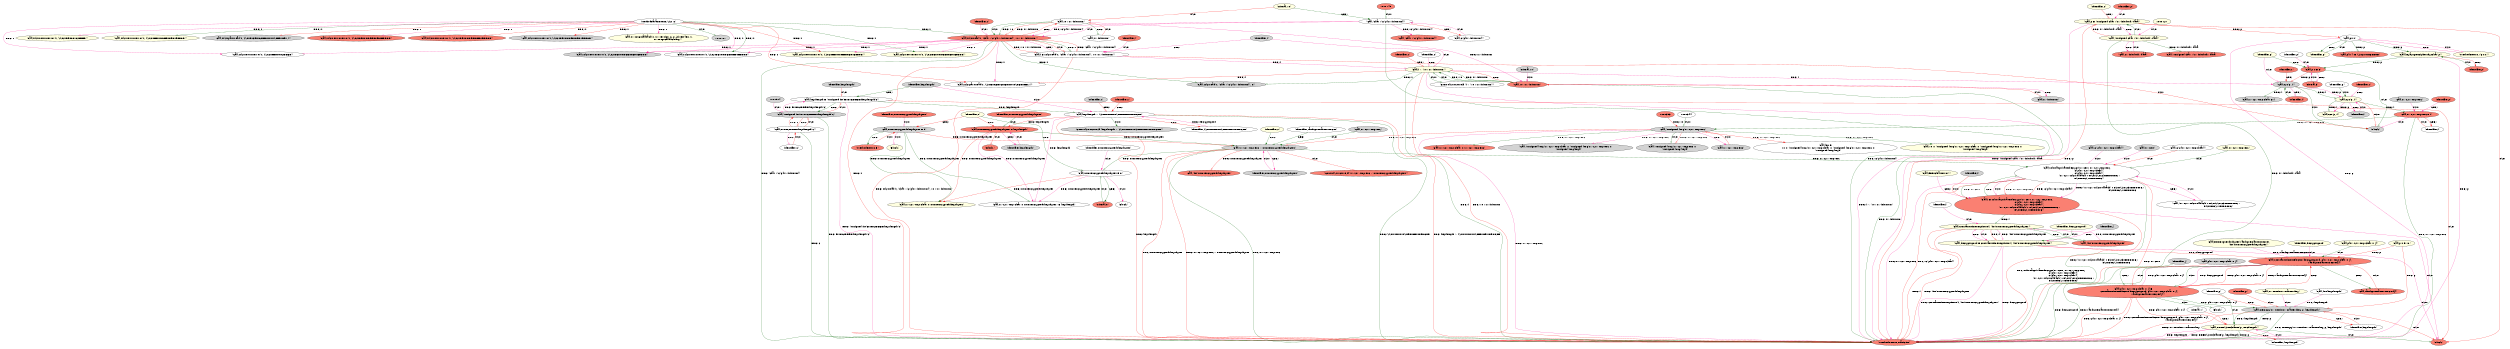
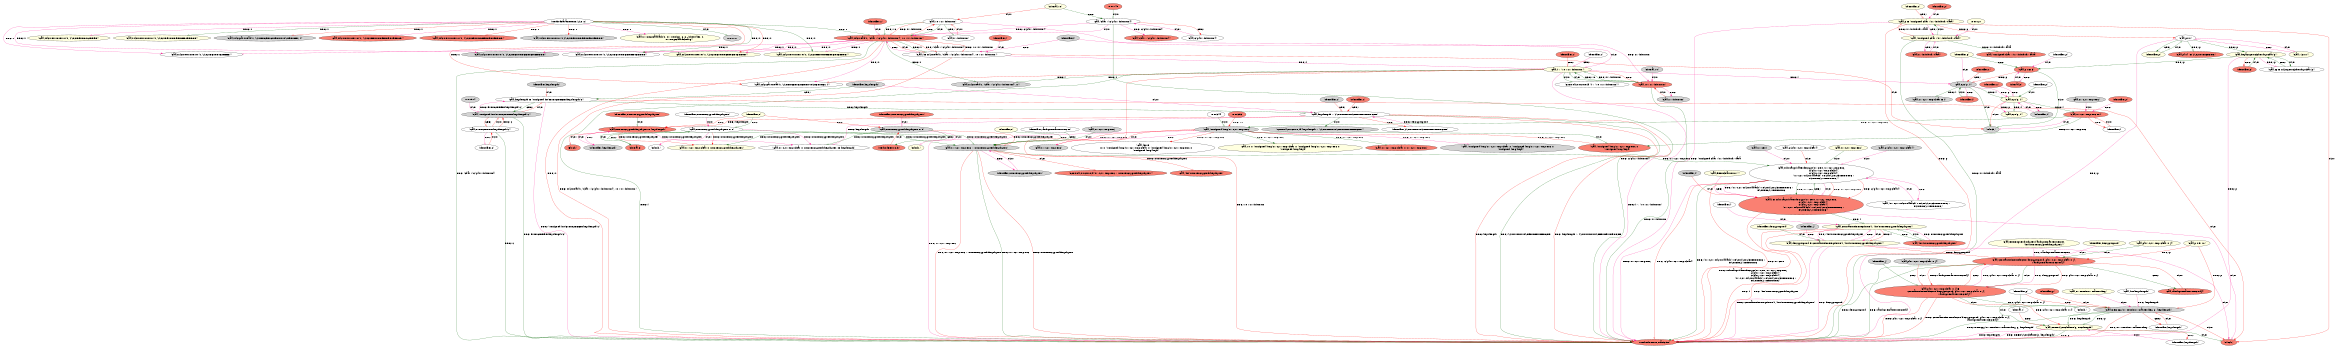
(2474, 55) -> (2301, 55)
none -> (2292, 70)
(1672, 148) -> (1614, 148)
(1164, 153) -> (900, 134)
(2408, 332) -> (1866, 139)
